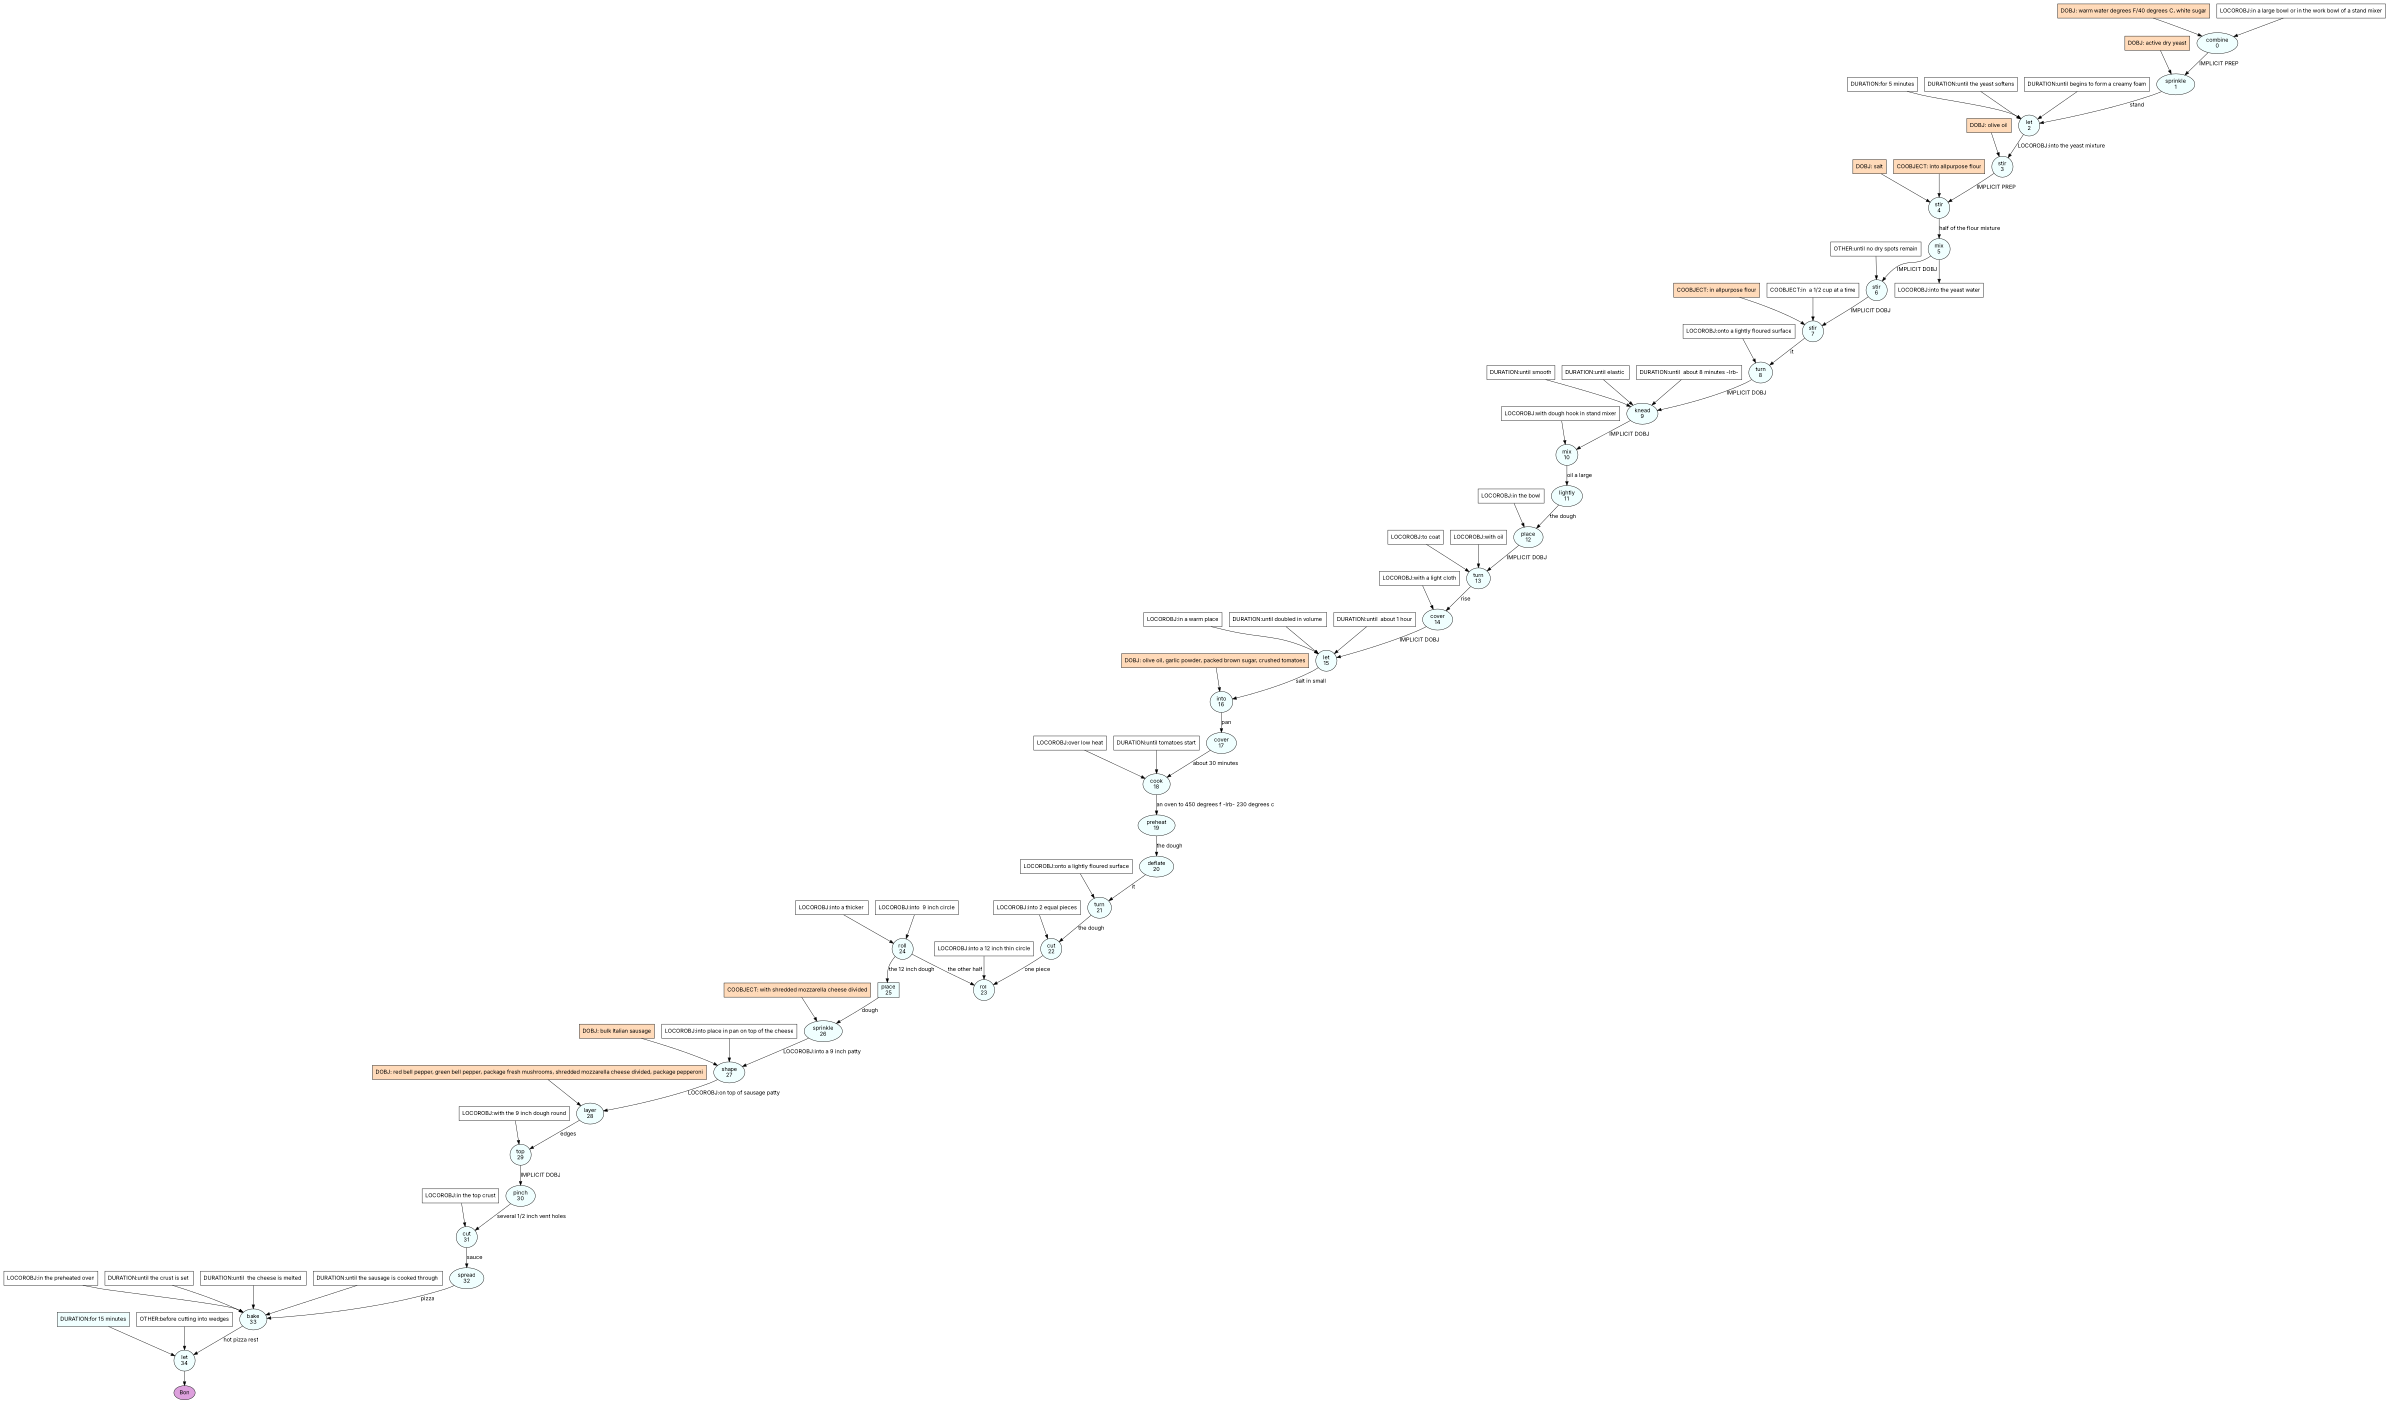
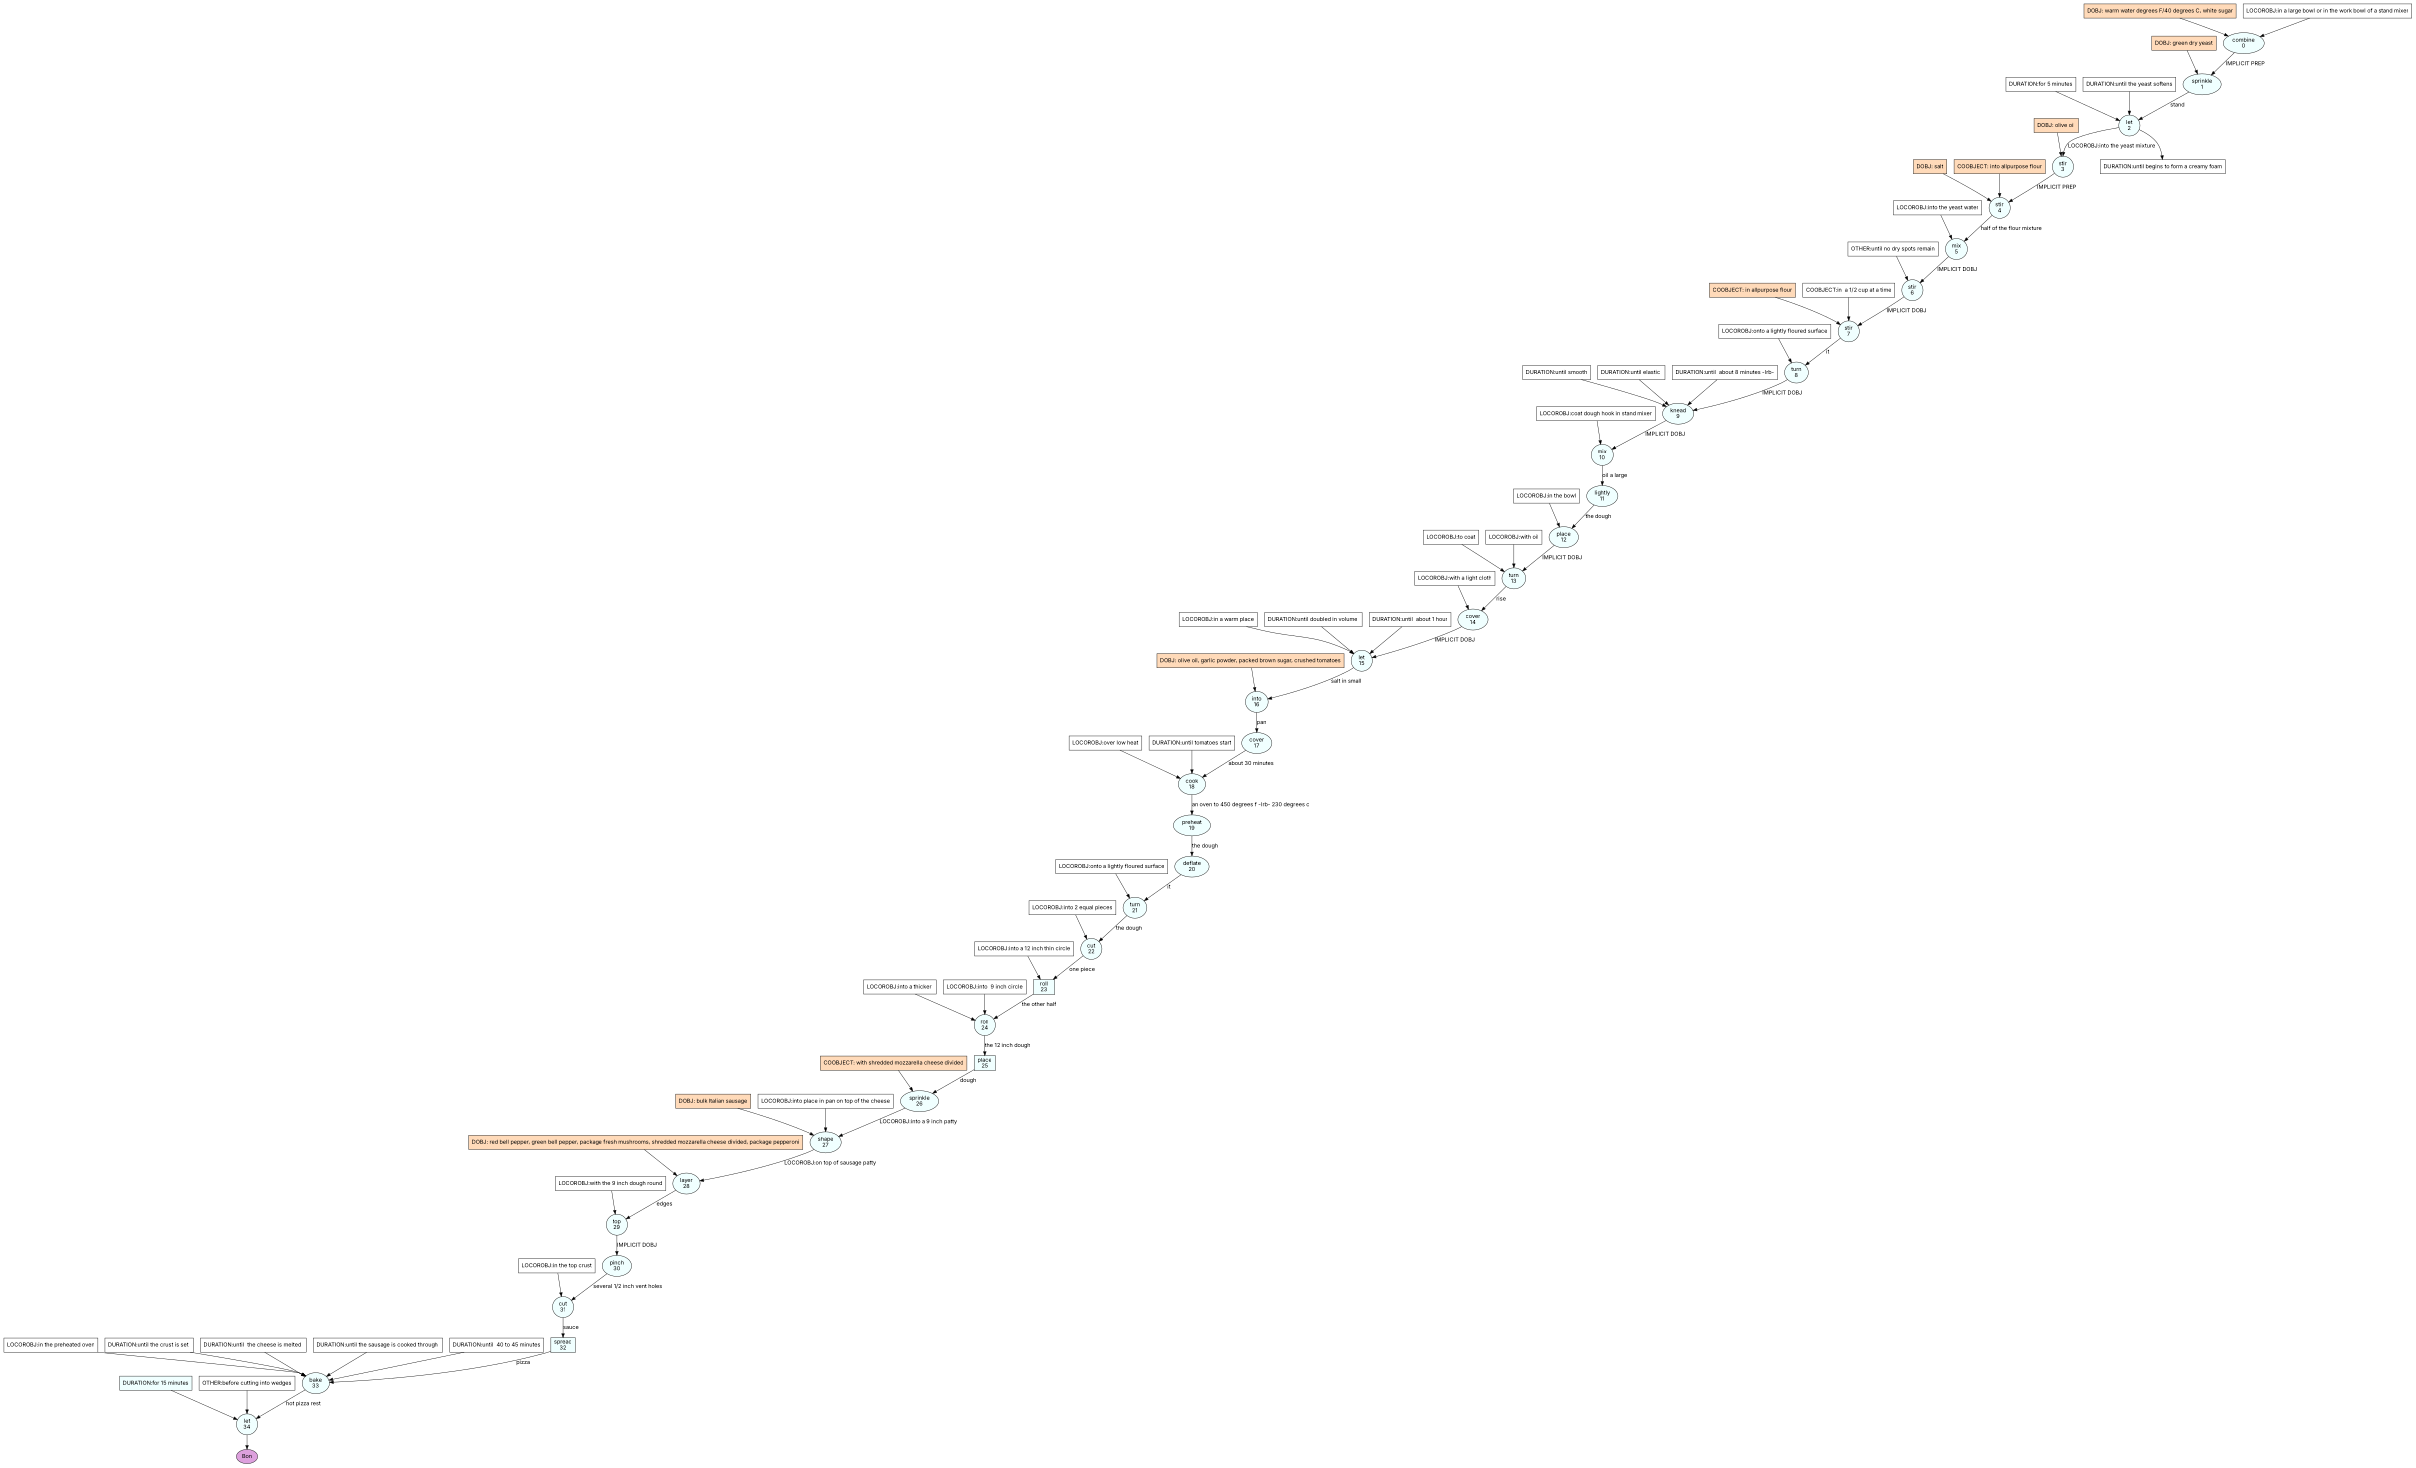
(2157, 43) -> (2184, 43)
(2059, 104) -> (2154, 140)
(1939, 269) -> (1946, 225)
(1561, 414) -> (1596, 414)
(941, 969) -> (1015, 1005)
(984, 990) -> (1044, 987)
(467, 1278) -> (563, 1345)
none -> (497, 1345)
